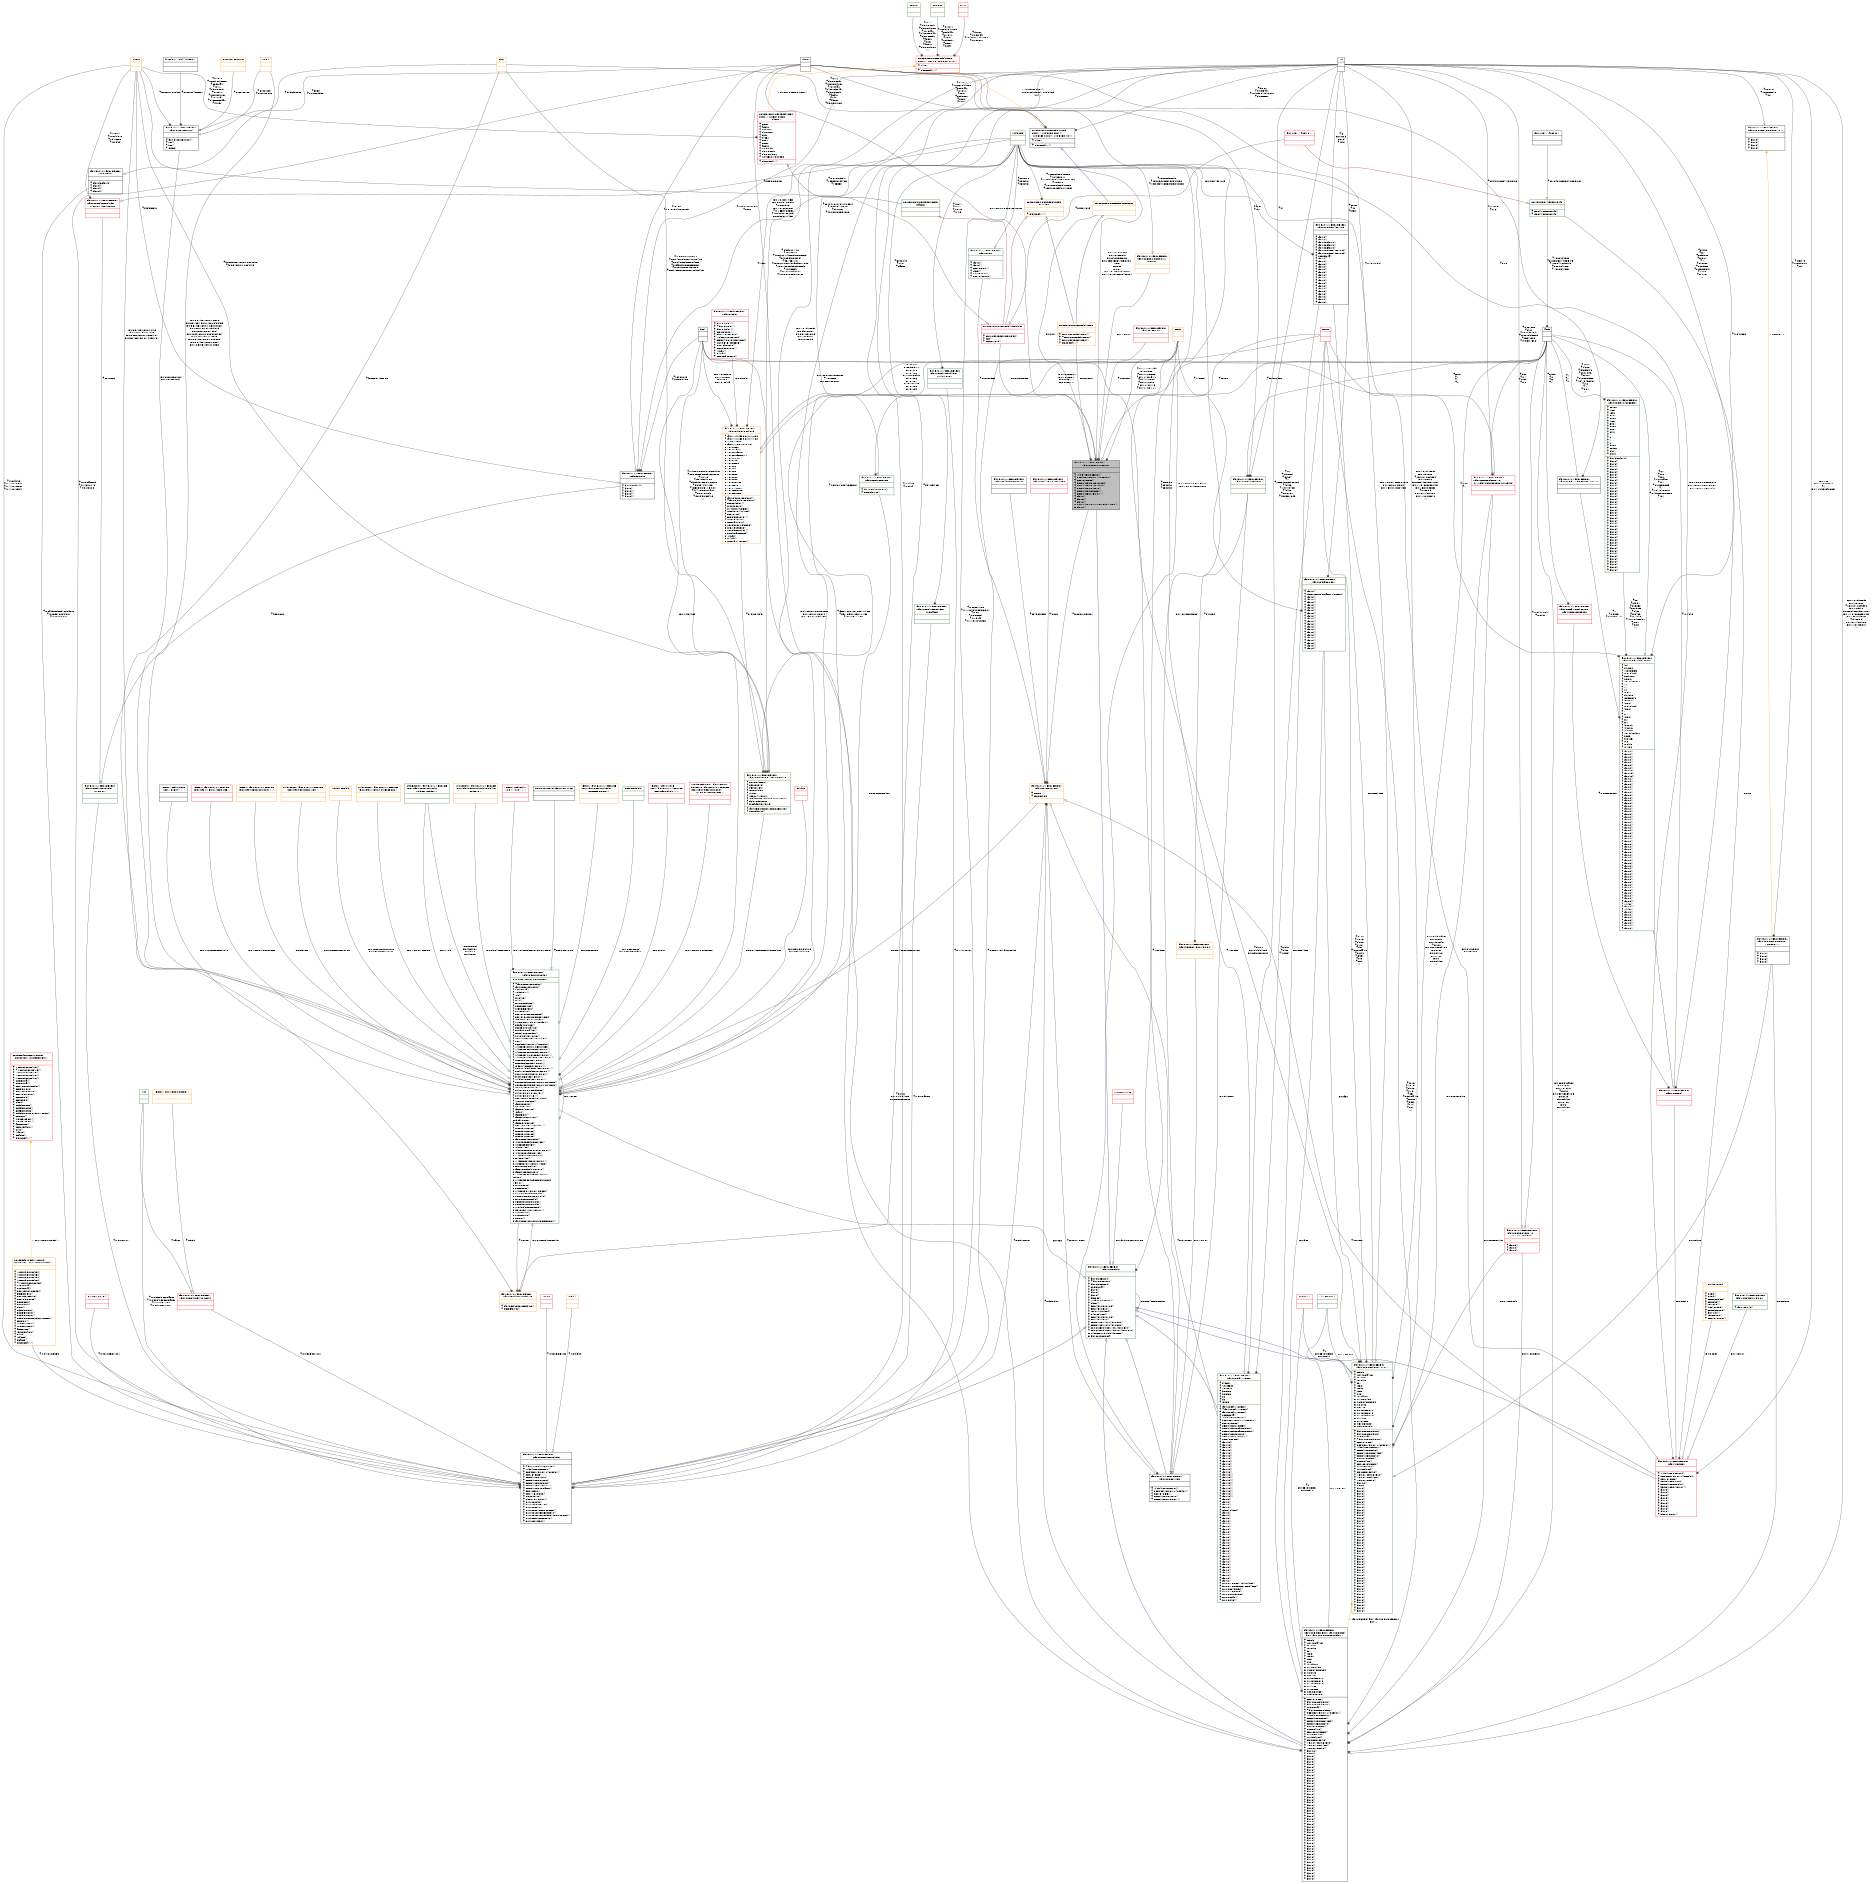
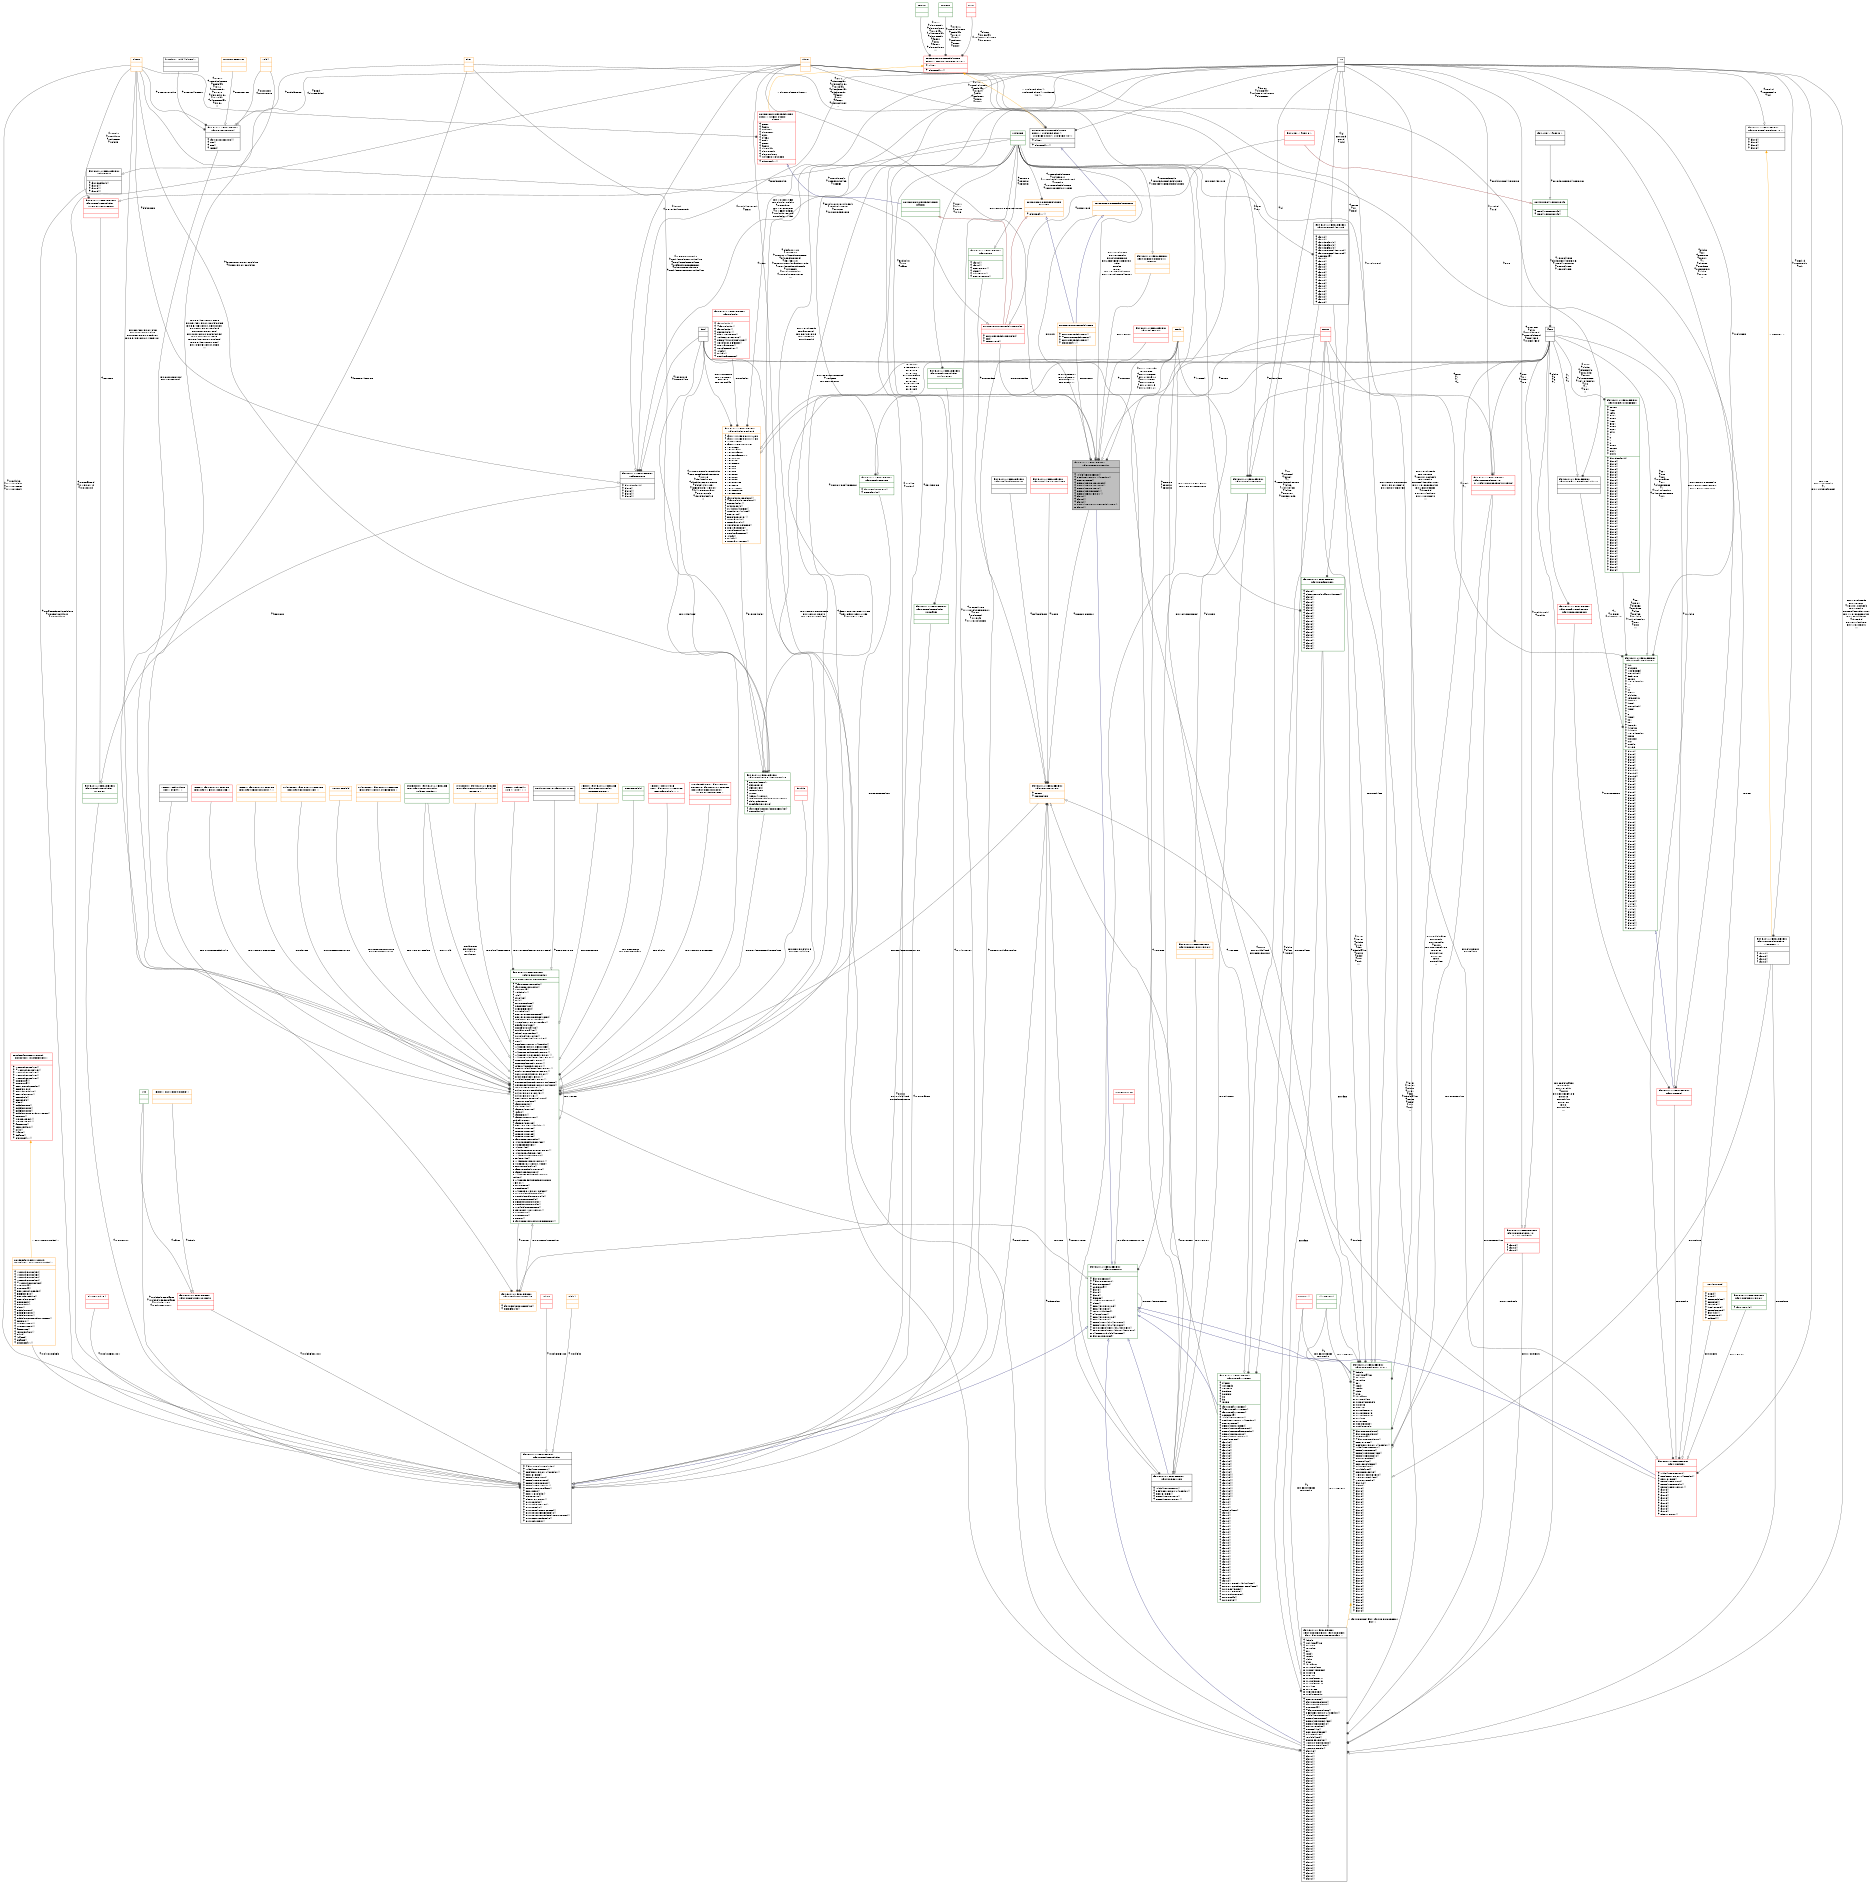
(805, 64) -> (805, 64)
(1715, 1318) -> (1712, 1318)
